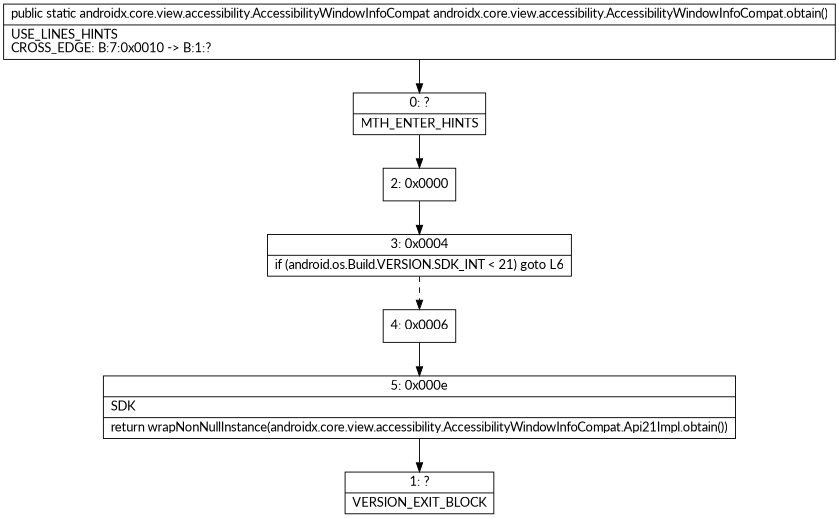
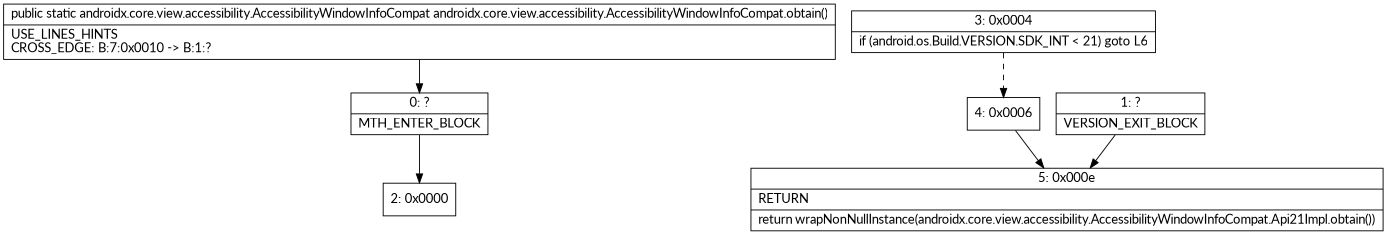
(419, 124) -> (419, 124)
(419, 213) -> none
(123, 407) -> (784, 199)
(419, 451) -> (1105, 148)
